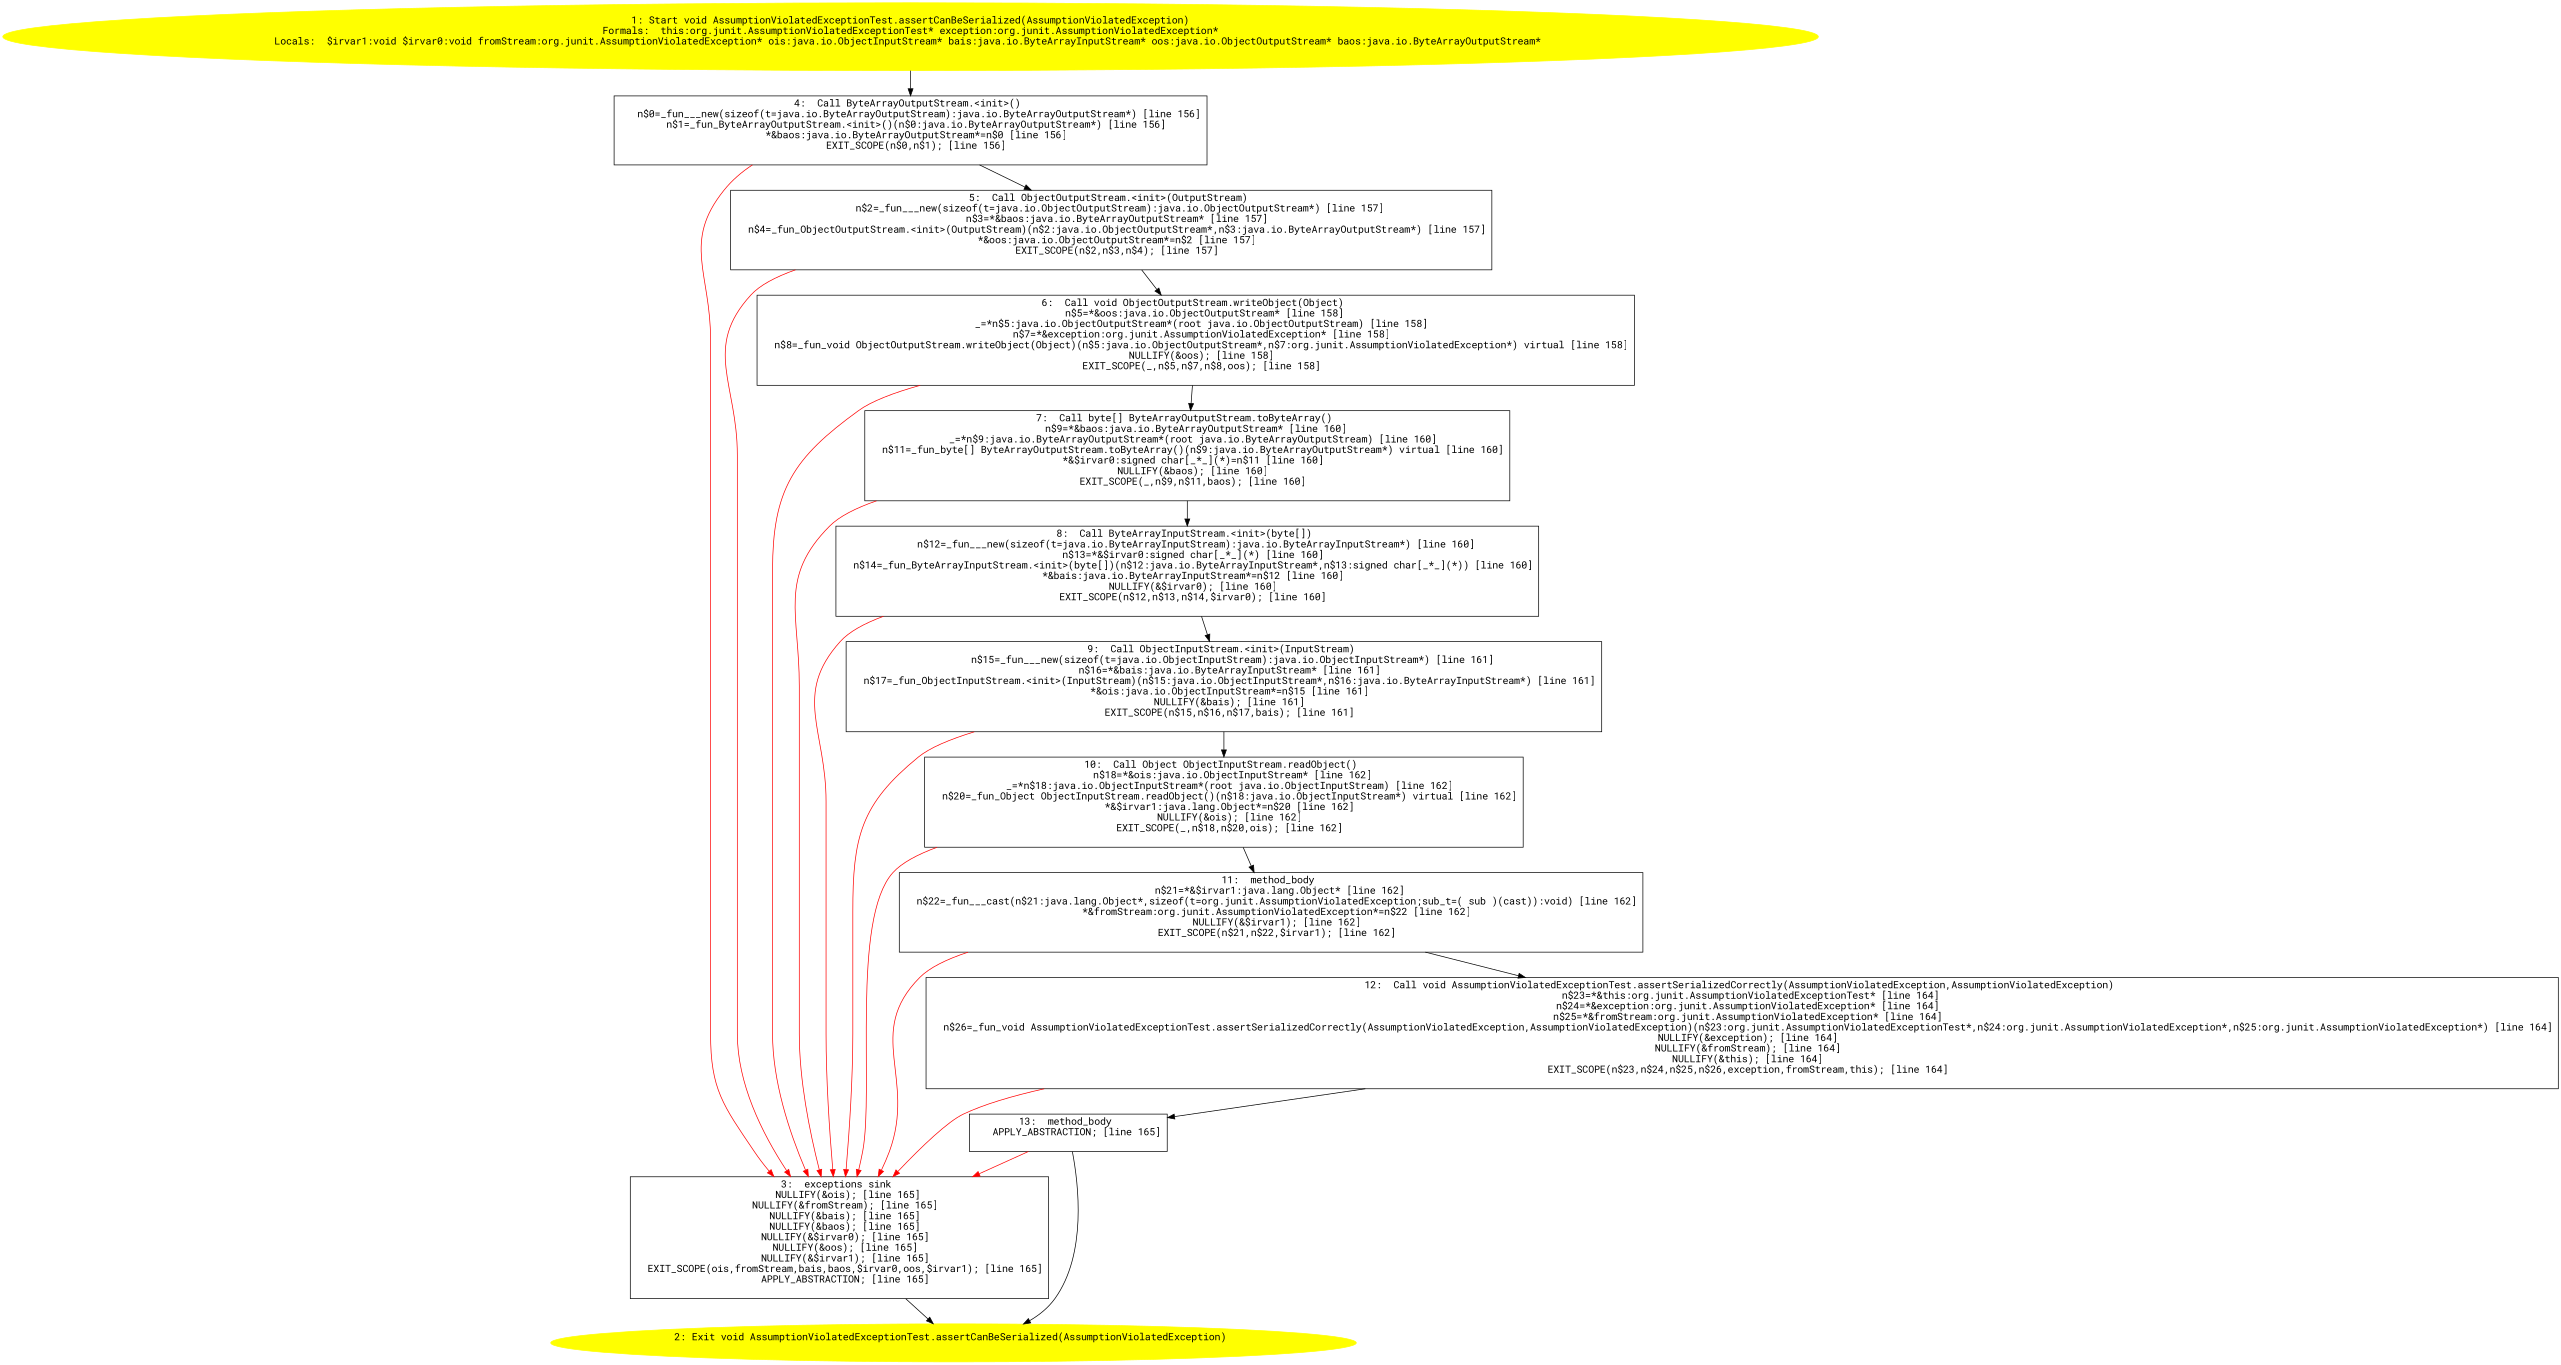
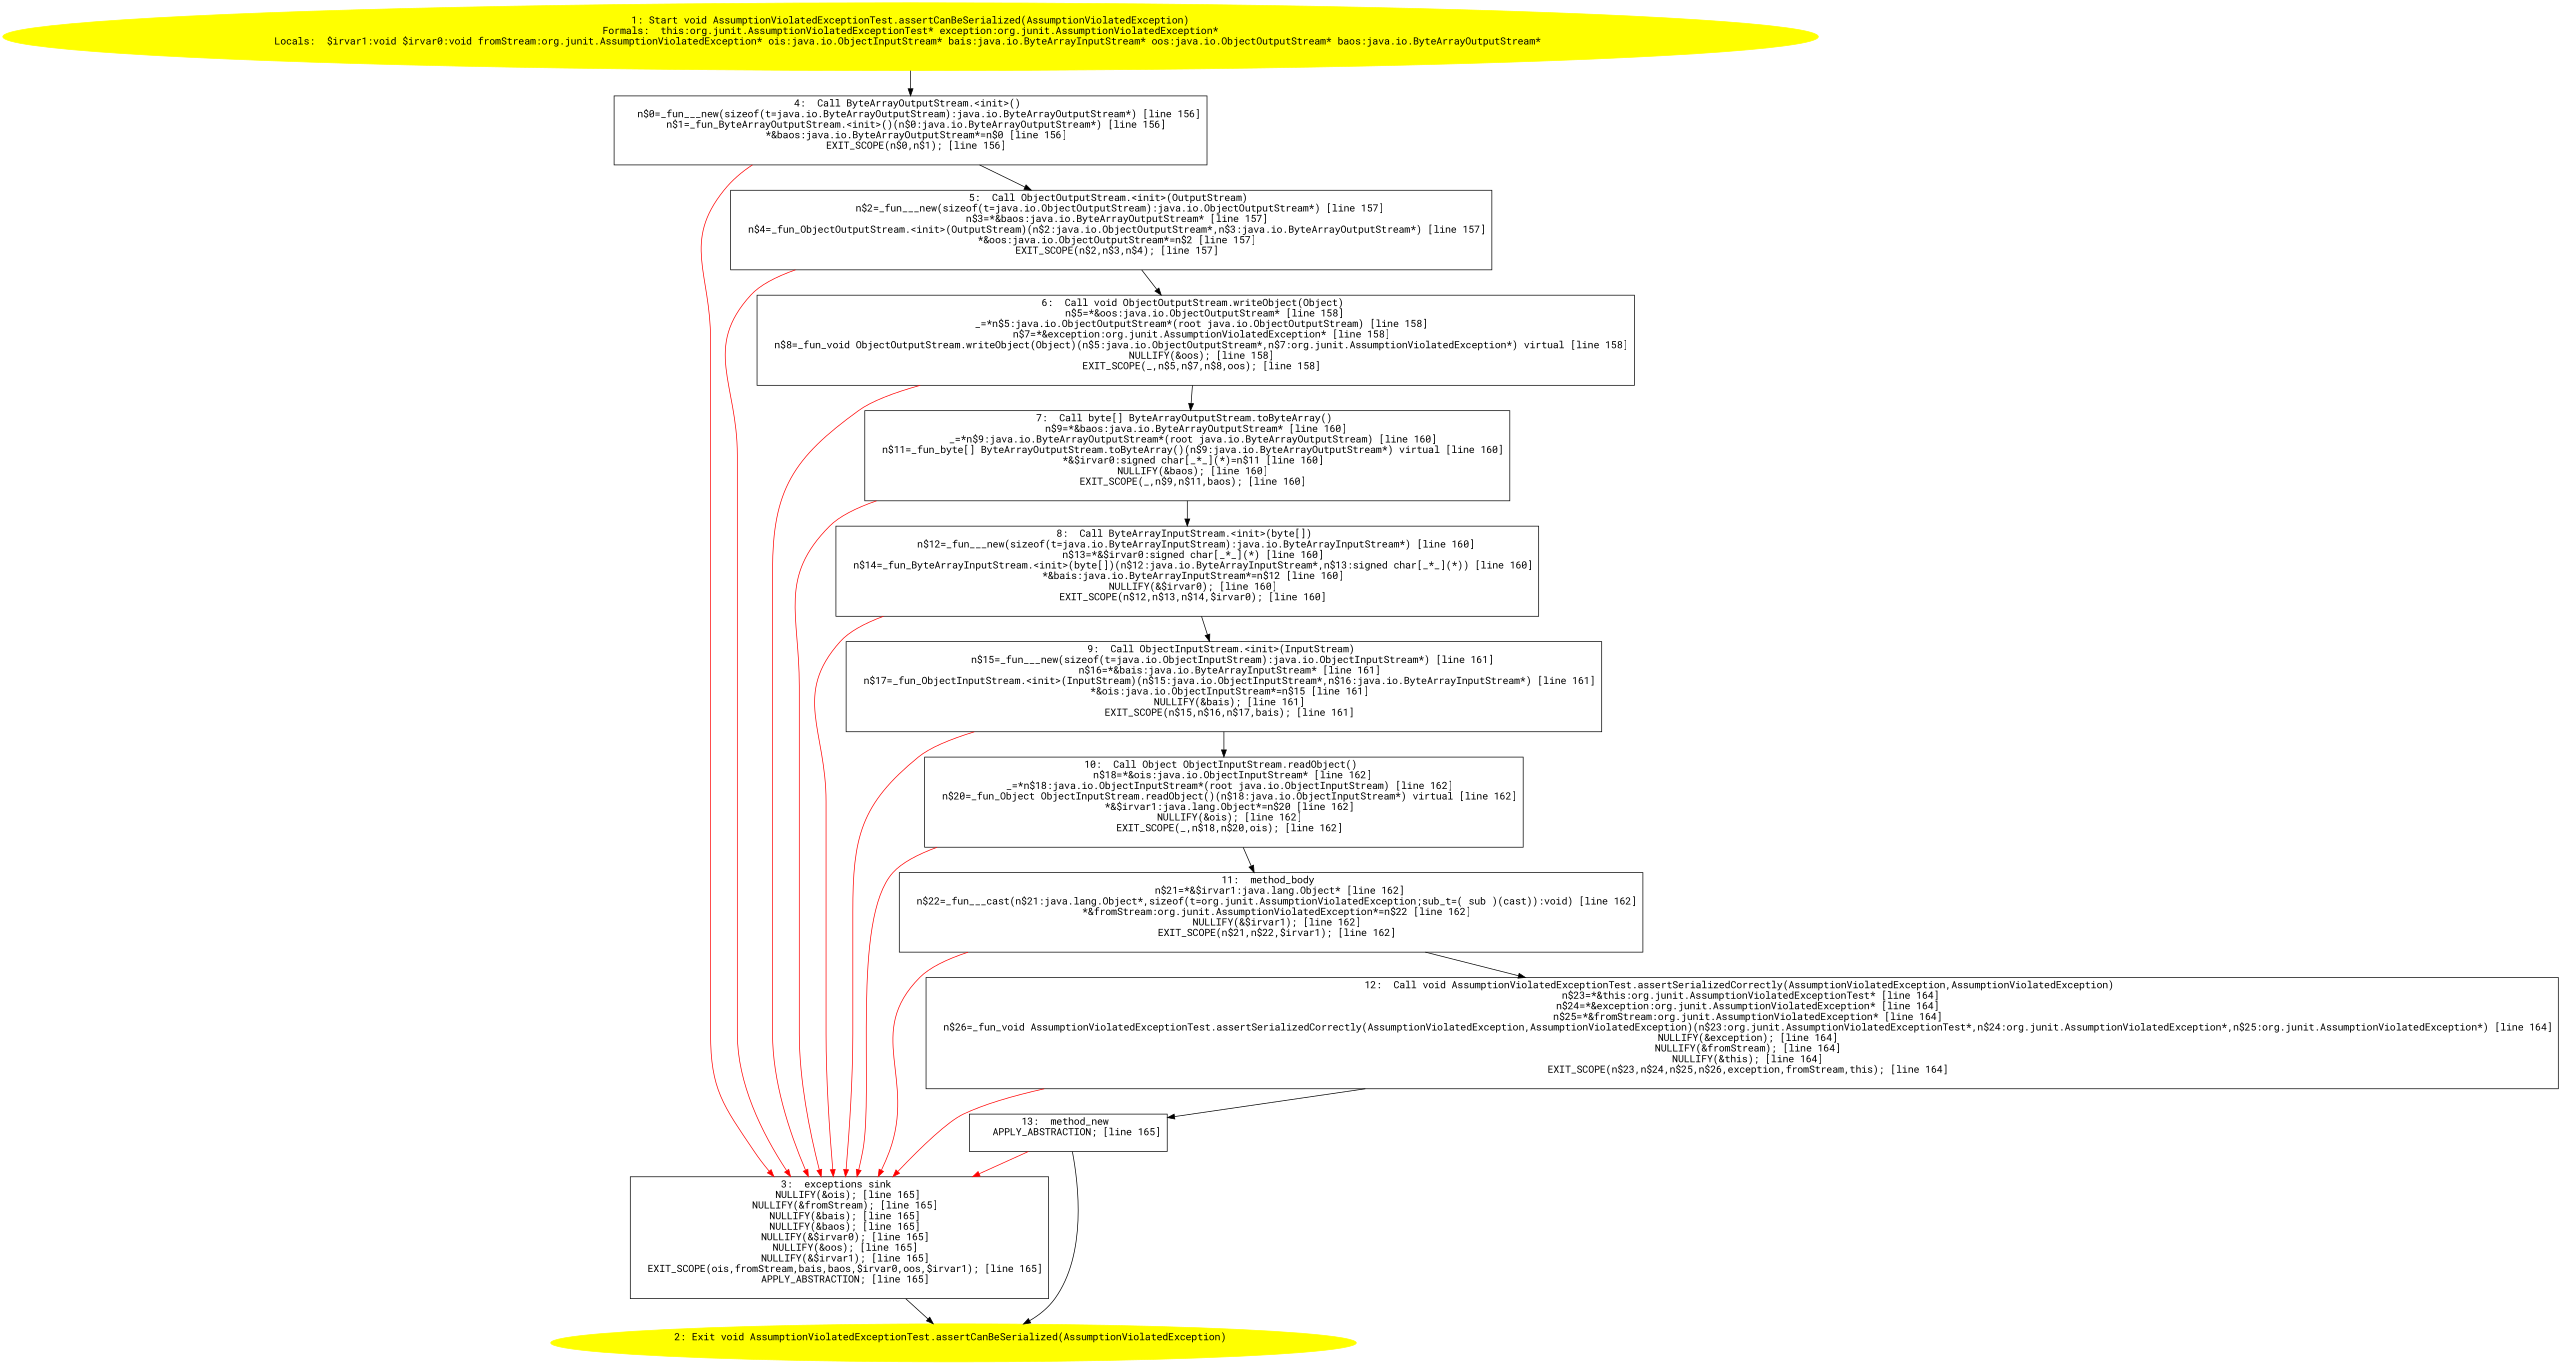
(1068, 1133) -> (1068, 1133)
